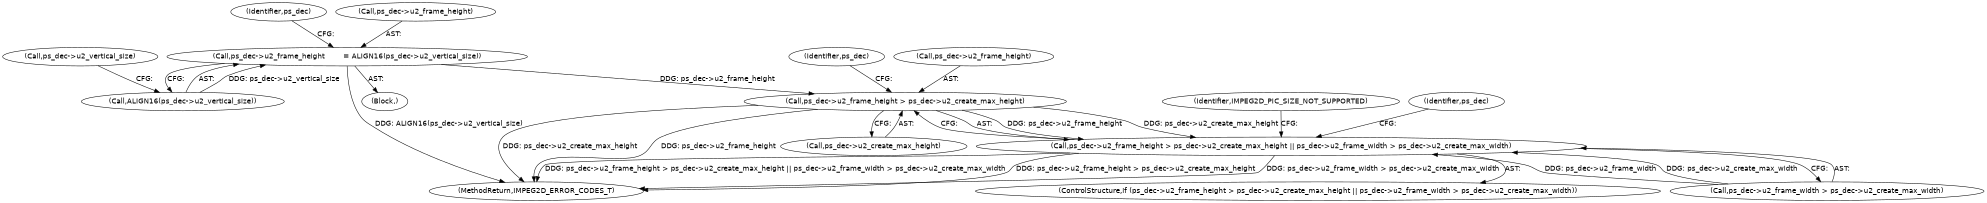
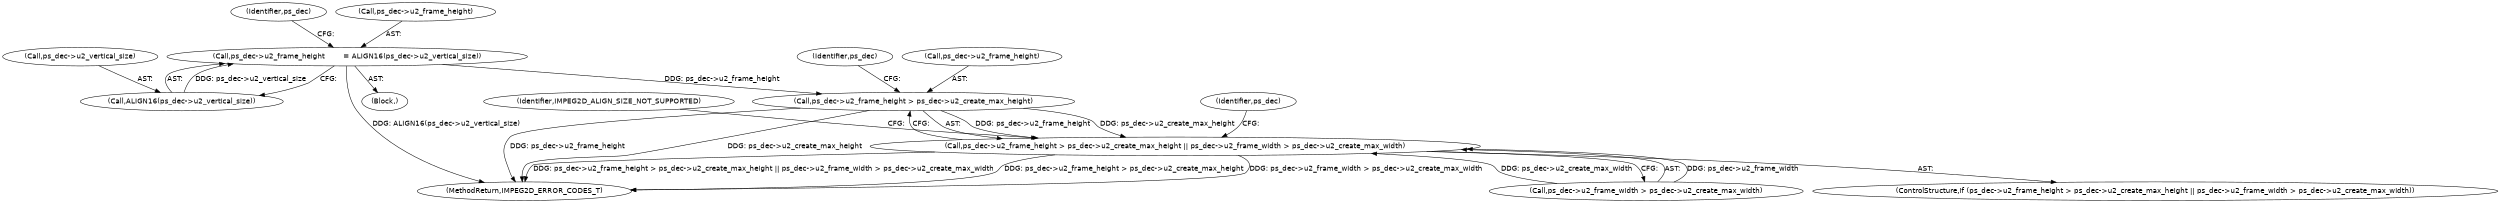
(146, 79) -> (146, 79)
(1281, 102) -> (609, 102)
(874, 146) -> none
